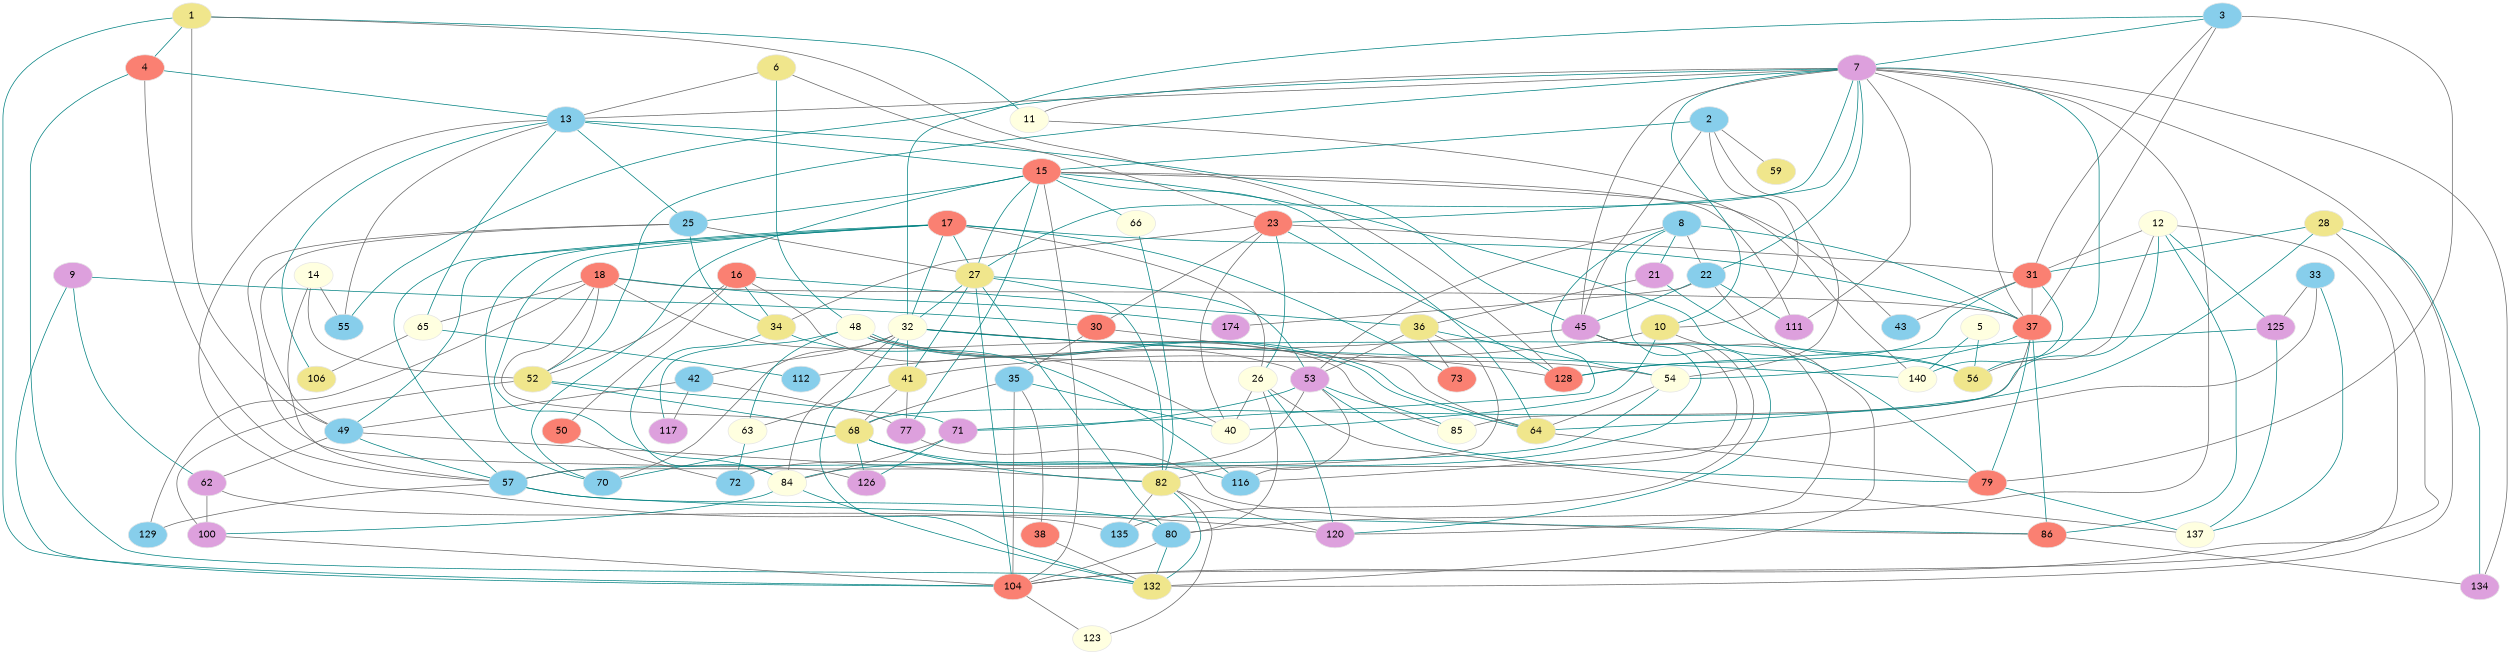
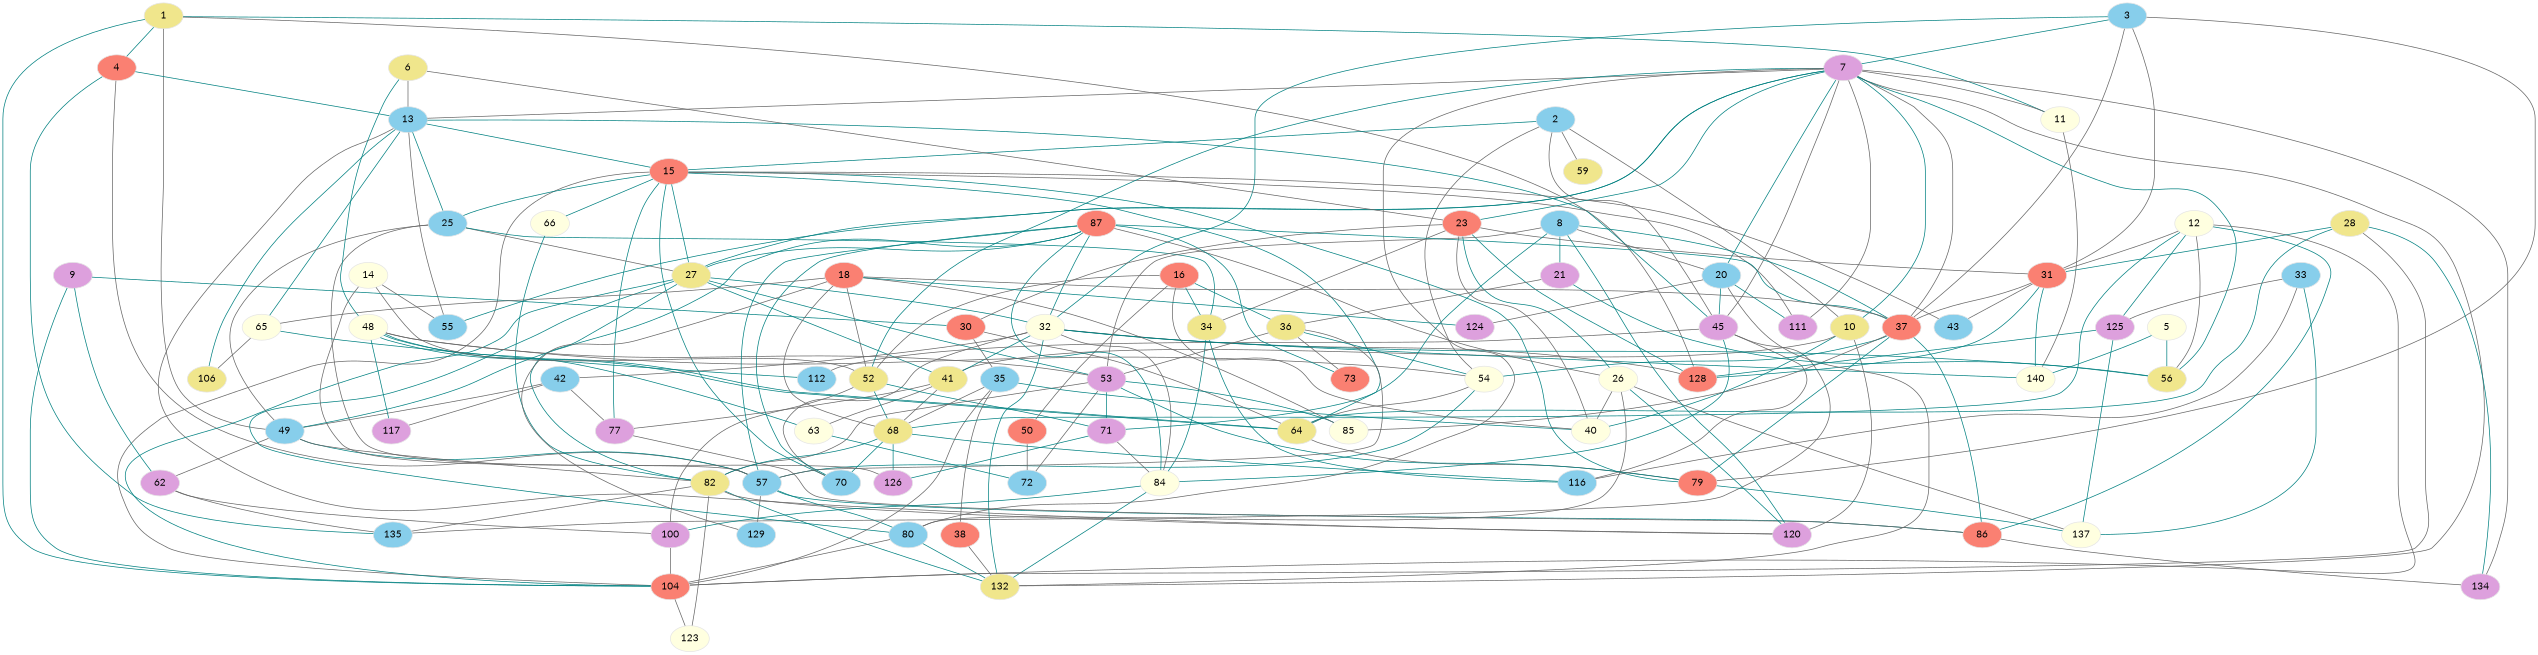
(947, 223) -> (1096, 223)
(1706, 275) -> (1721, 275)
(1231, 327) -> (1475, 327)
(350, 566) -> (53, 409)
